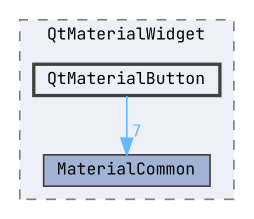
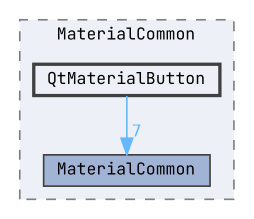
(127, 35) -> (127, 35)
